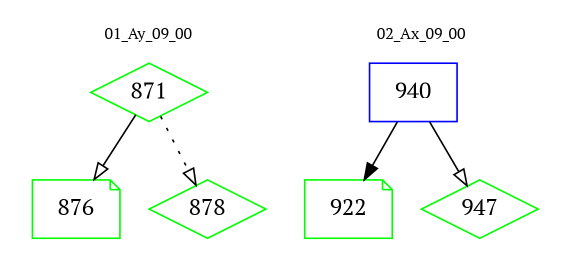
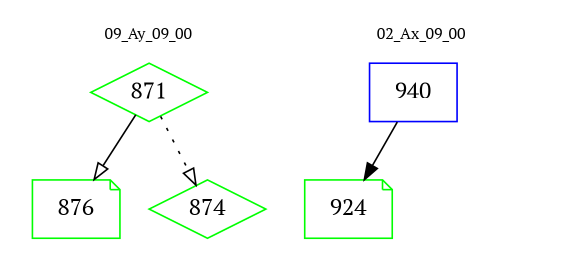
(149, 35) -> (149, 35)
(207, 209) -> (207, 209)
(348, 209) -> (348, 209)
(480, 209) -> none
